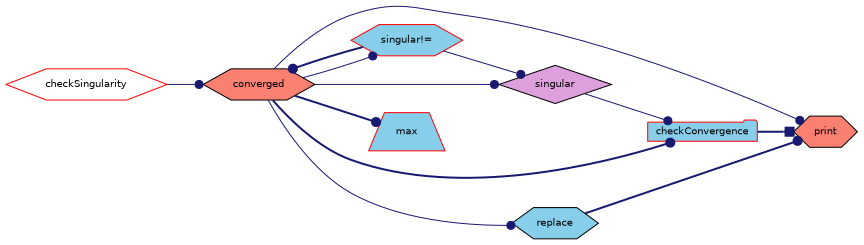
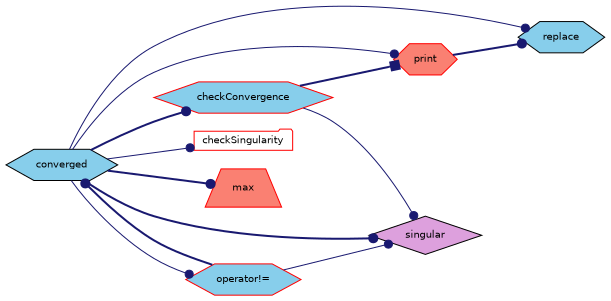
(407, 40) -> (243, 280)
(86, 84) -> (243, 141)
(181, 84) -> (147, 154)
(259, 84) -> (62, 165)
(403, 84) -> (222, 231)
(624, 107) -> (366, 150)
(407, 132) -> (243, 188)
(703, 132) -> (243, 98)
(826, 132) -> (425, 59)
(689, 178) -> (485, 50)
